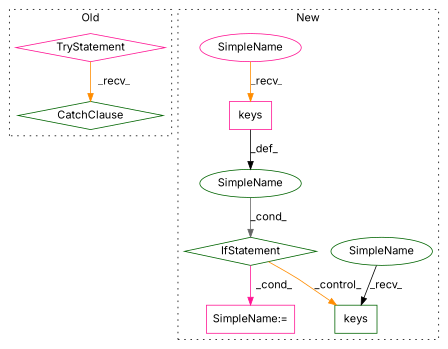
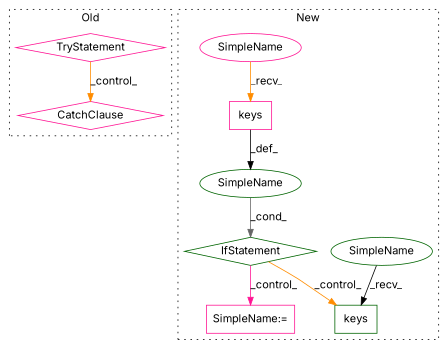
(114, 82) -> (114, 82)
(91, 116) -> (91, 116)
(274, 285) -> (274, 285)
